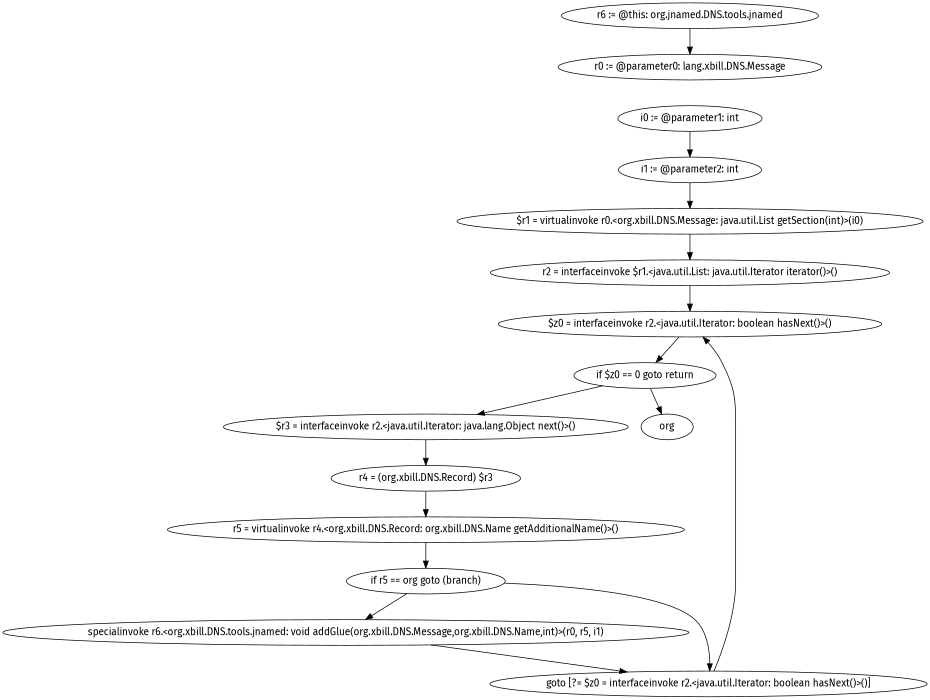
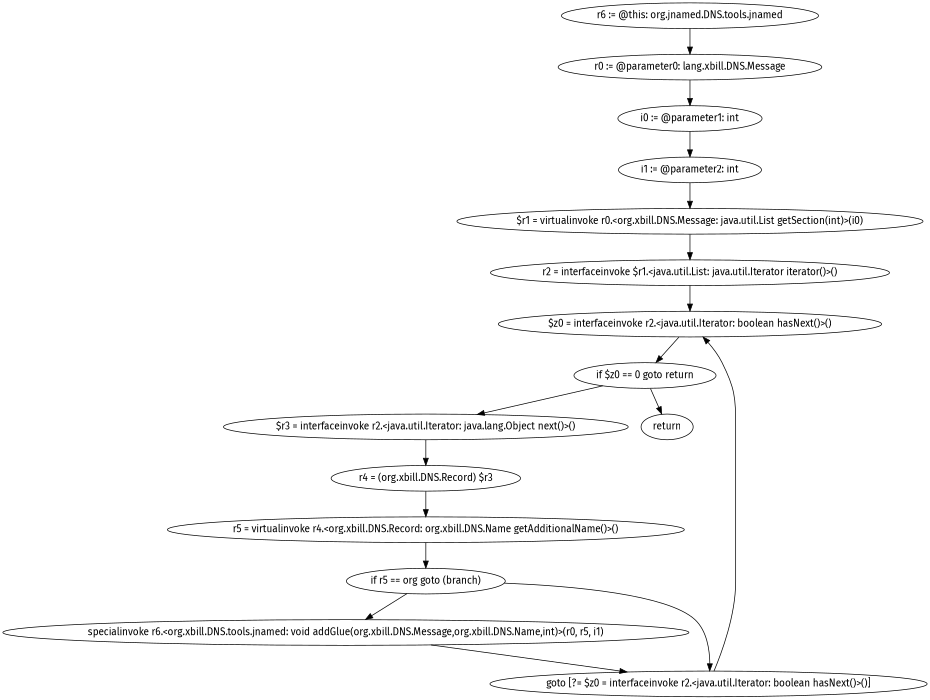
none -> (690, 89)
(667, 427) -> (667, 427)
